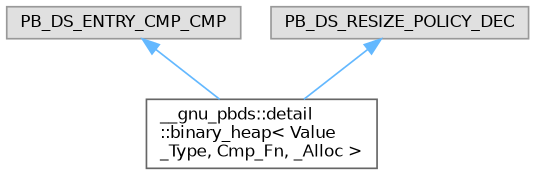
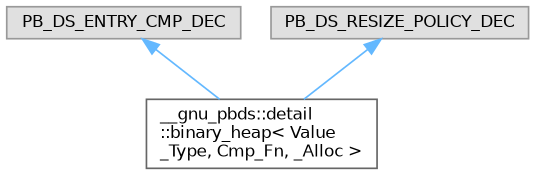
(124, 23) -> (124, 23)
